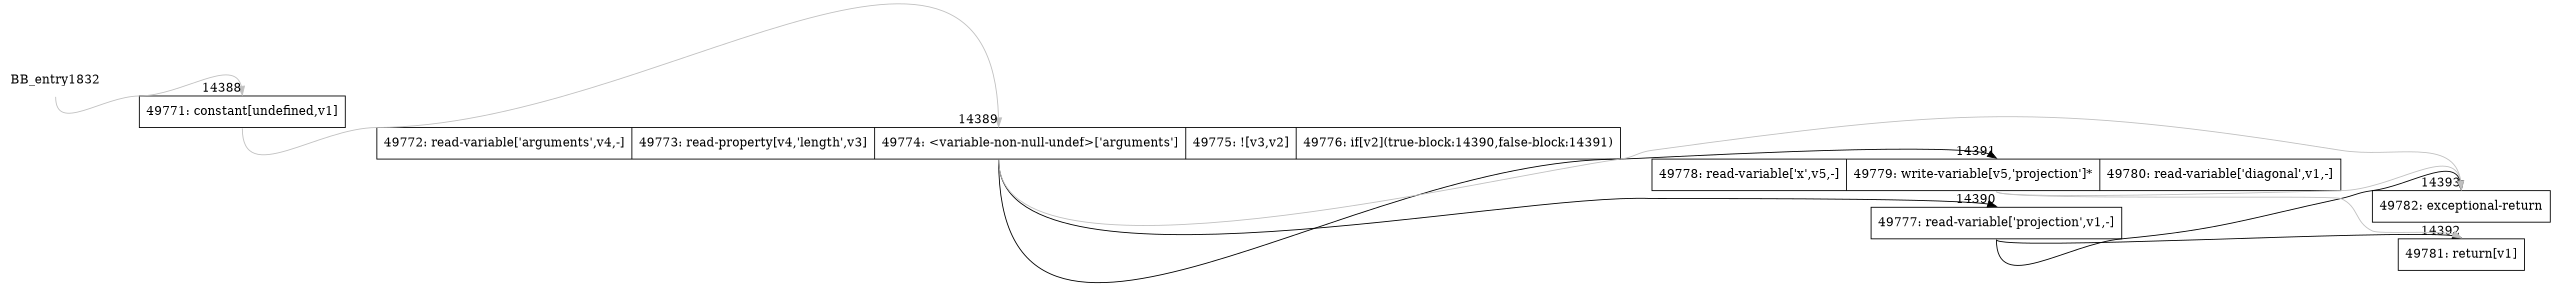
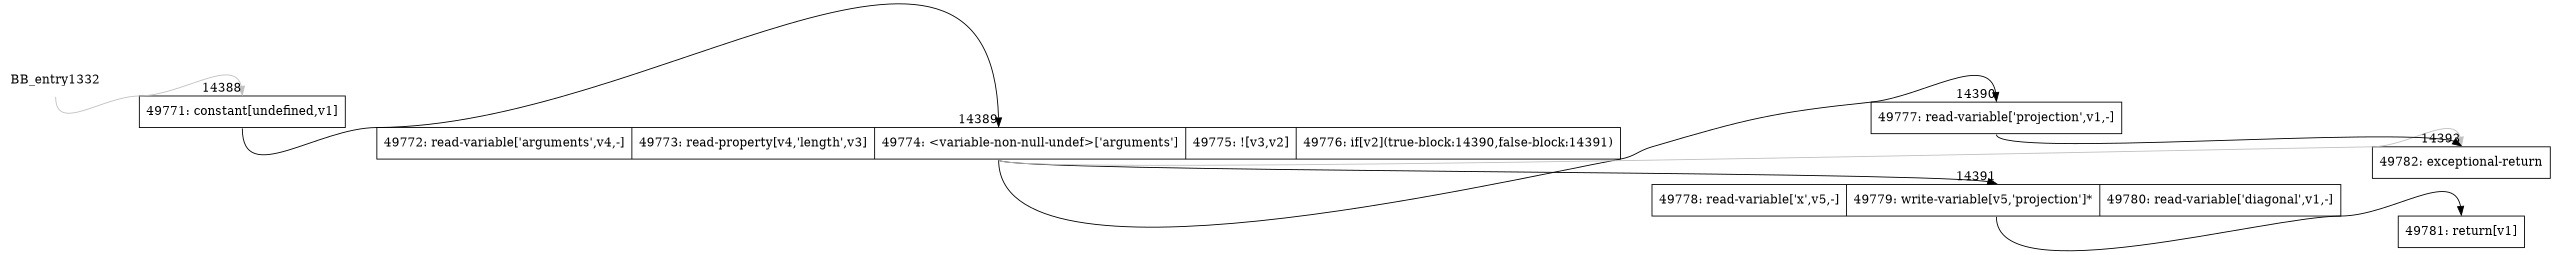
(646, 70) -> (646, 70)
(56, 80) -> (56, 80)
(2293, 192) -> none
(2291, 197) -> (2226, 232)
(2225, 239) -> none
